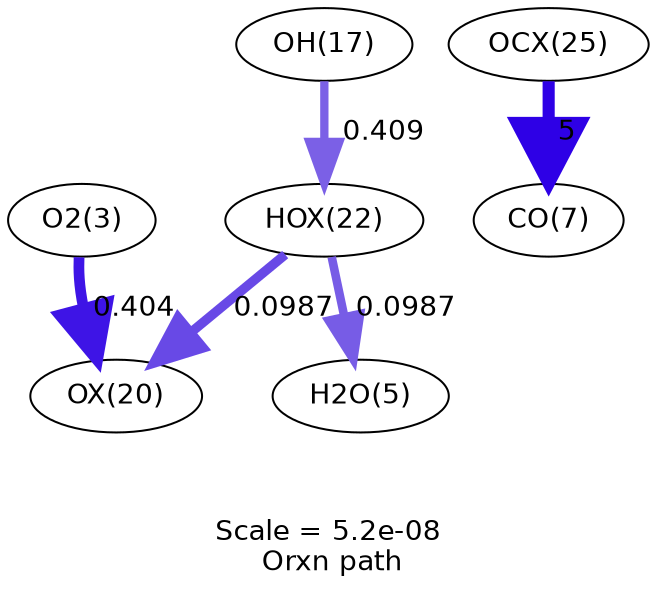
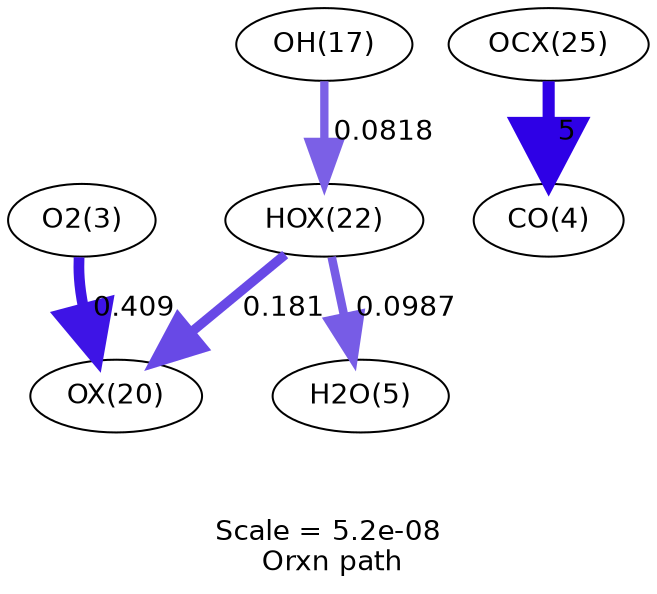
(380, 132) -> (380, 132)
(549, 220) -> (549, 220)
(130, 308) -> (130, 308)
(280, 308) -> (280, 308)
